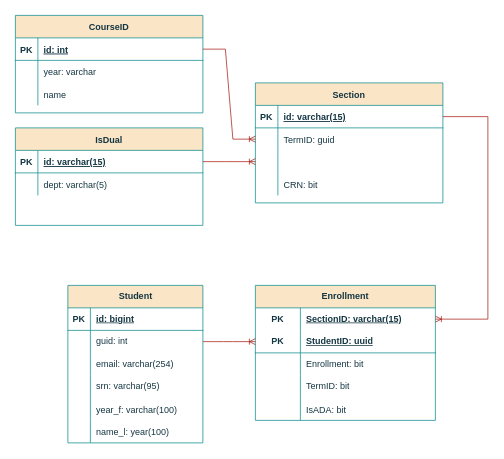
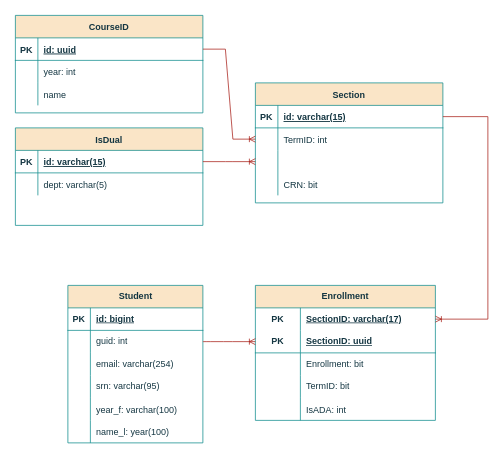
(56, 50) -> (59, 50)
(74, 72) -> (63, 72)
(310, 140) -> (308, 140)
(358, 319) -> (358, 319)
(341, 342) -> (339, 342)
(328, 410) -> (328, 410)
